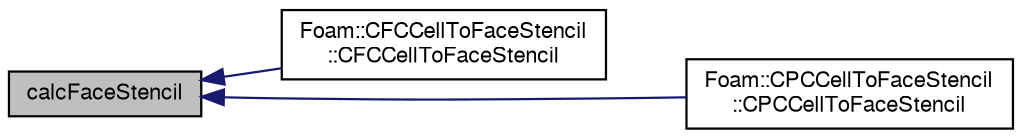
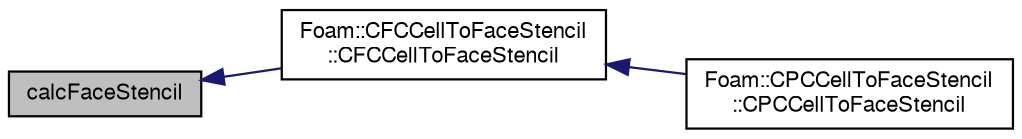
(455, 100) -> (657, 71)
